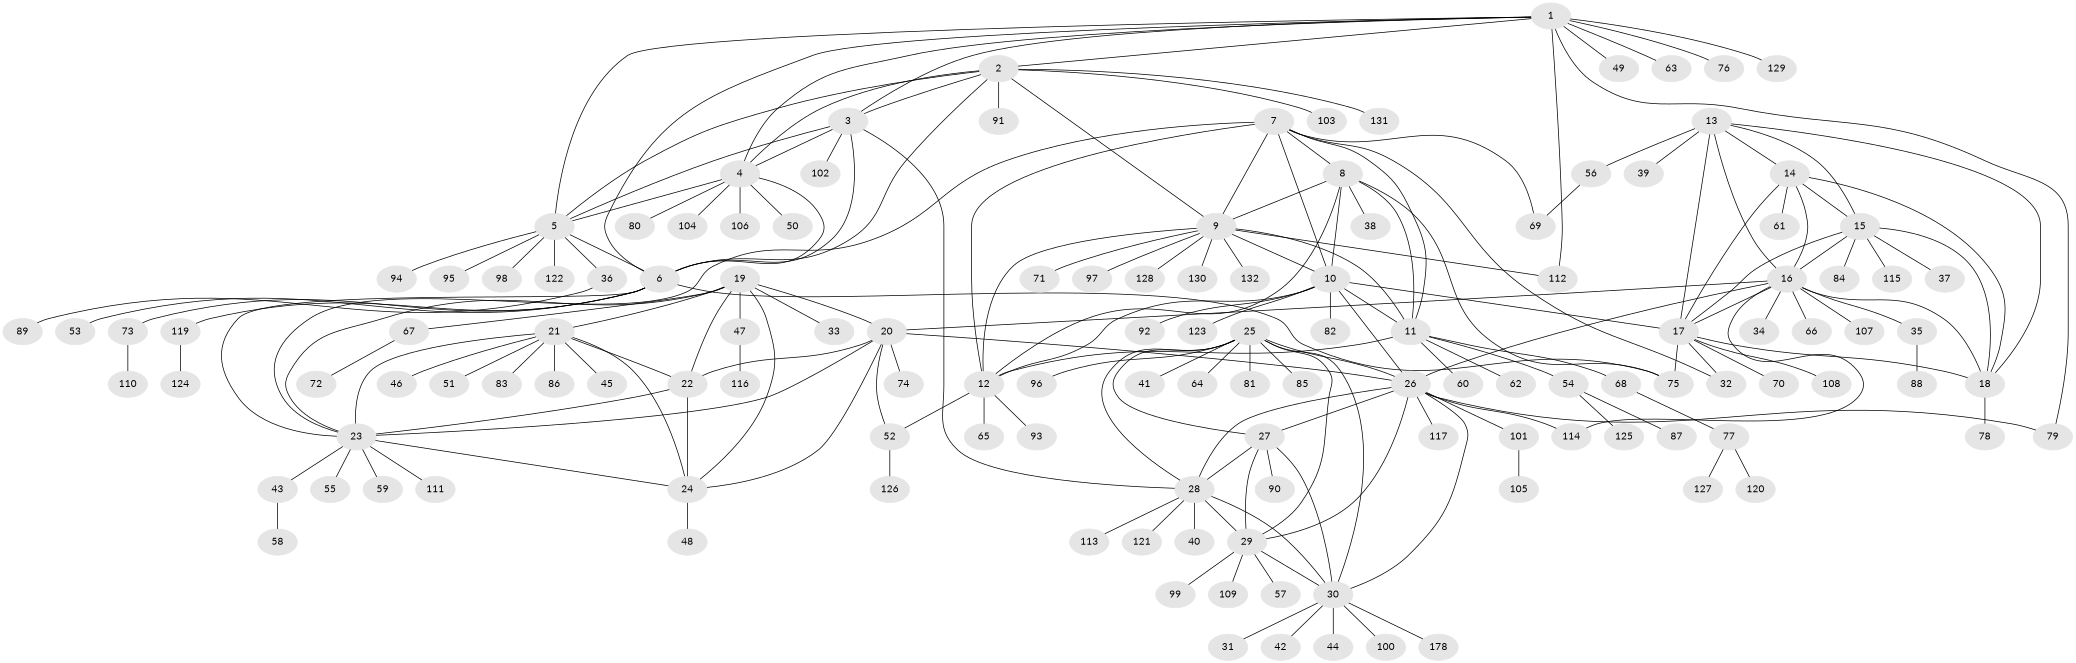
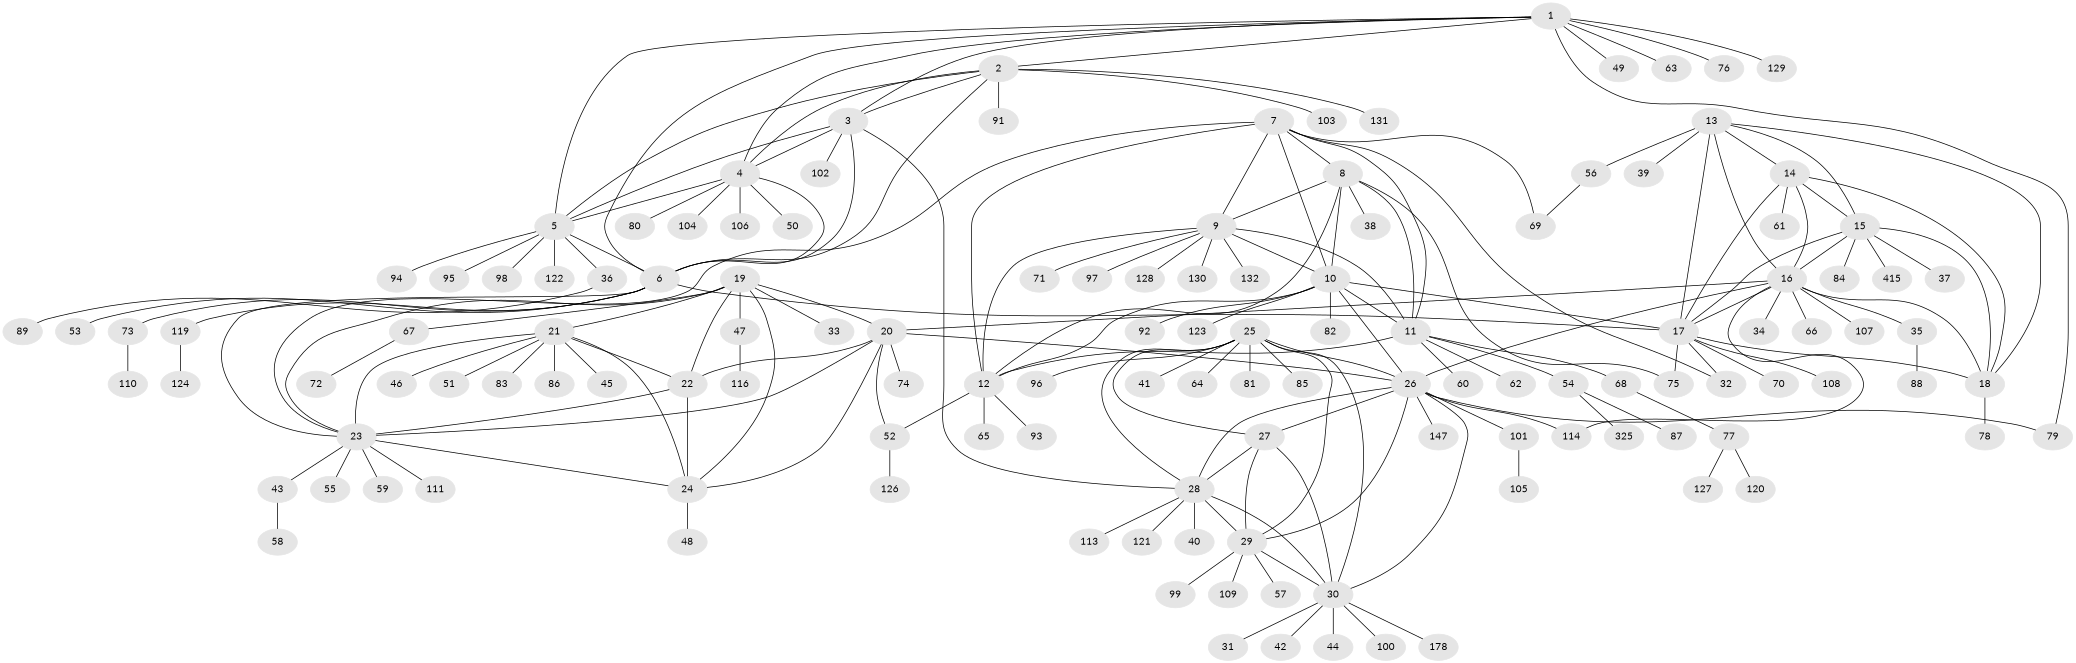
(1103, 144) -> none
(1558, 279) -> none
(1892, 279) -> (1892, 279)
(1153, 296) -> (1069, 316)
(1438, 437) -> (1438, 437)
(1624, 437) -> (1624, 437)
(1275, 489) -> none
